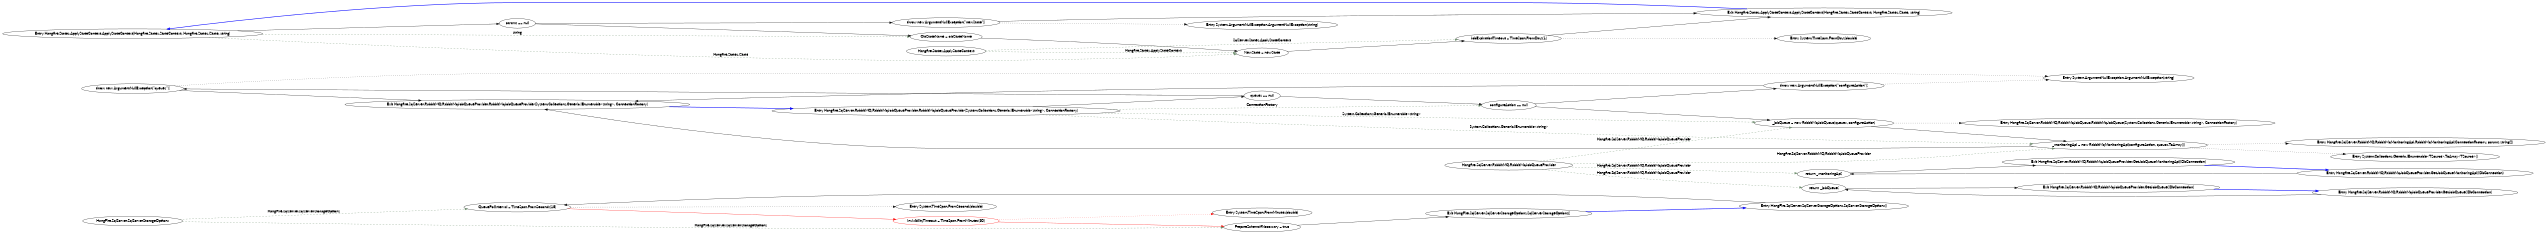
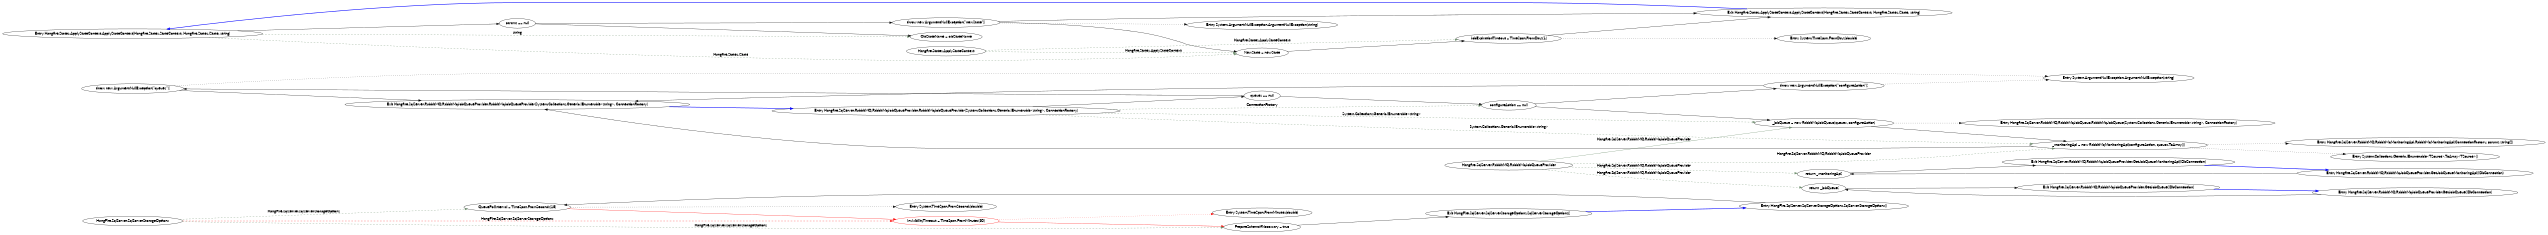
(1262, 40) -> (1262, 40)
(1108, 43) -> (1118, 29)
(1665, 144) -> (1665, 144)
none -> (536, 221)
